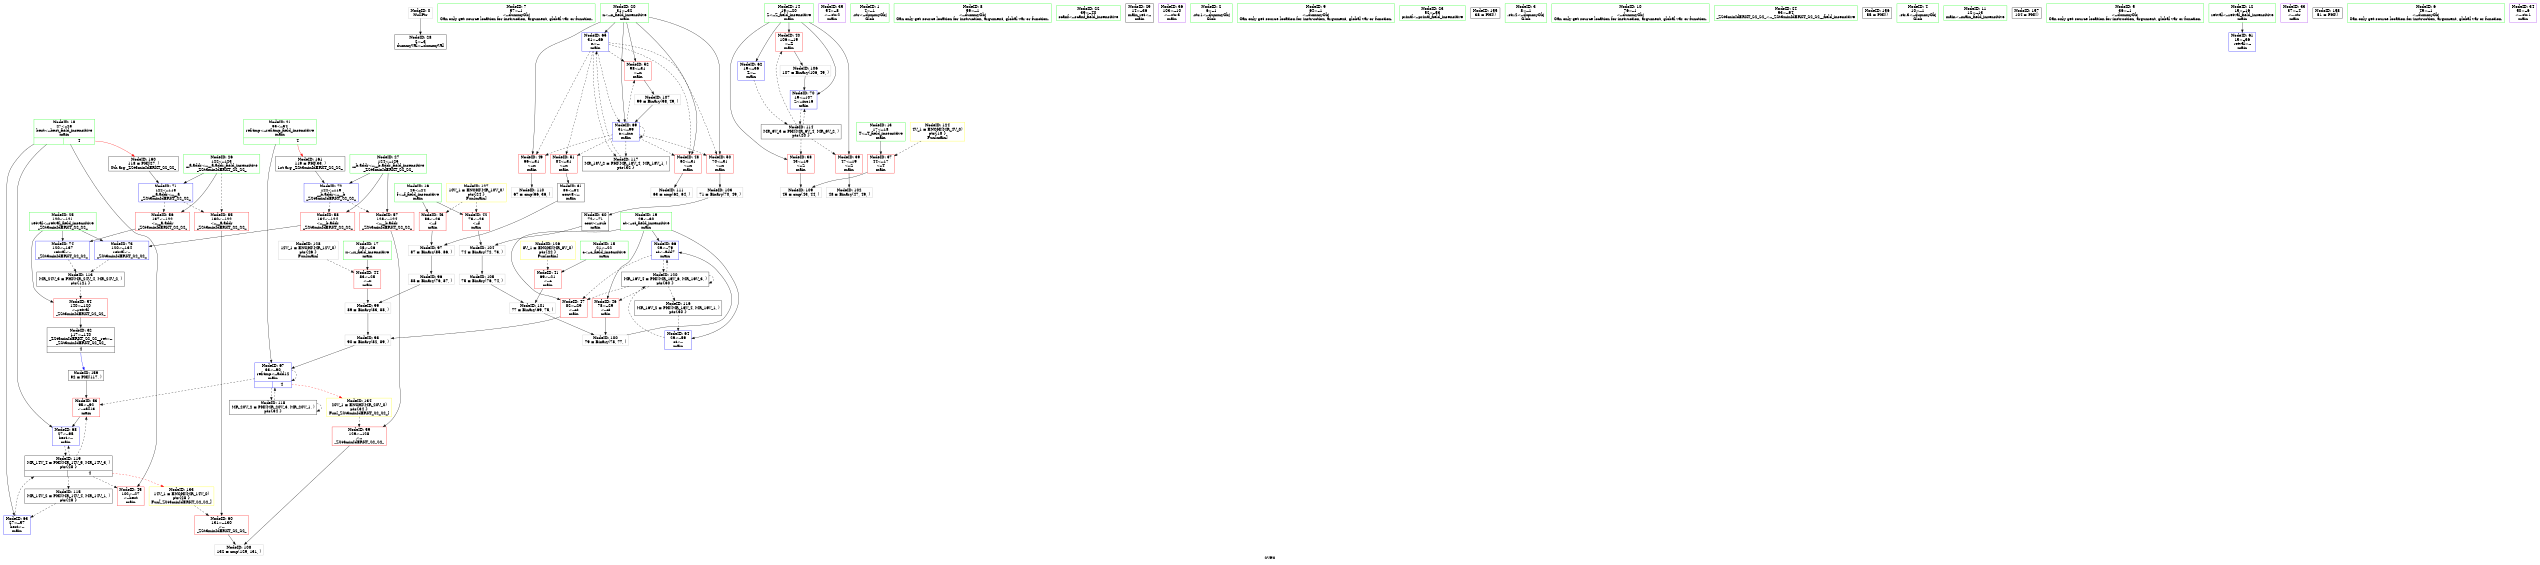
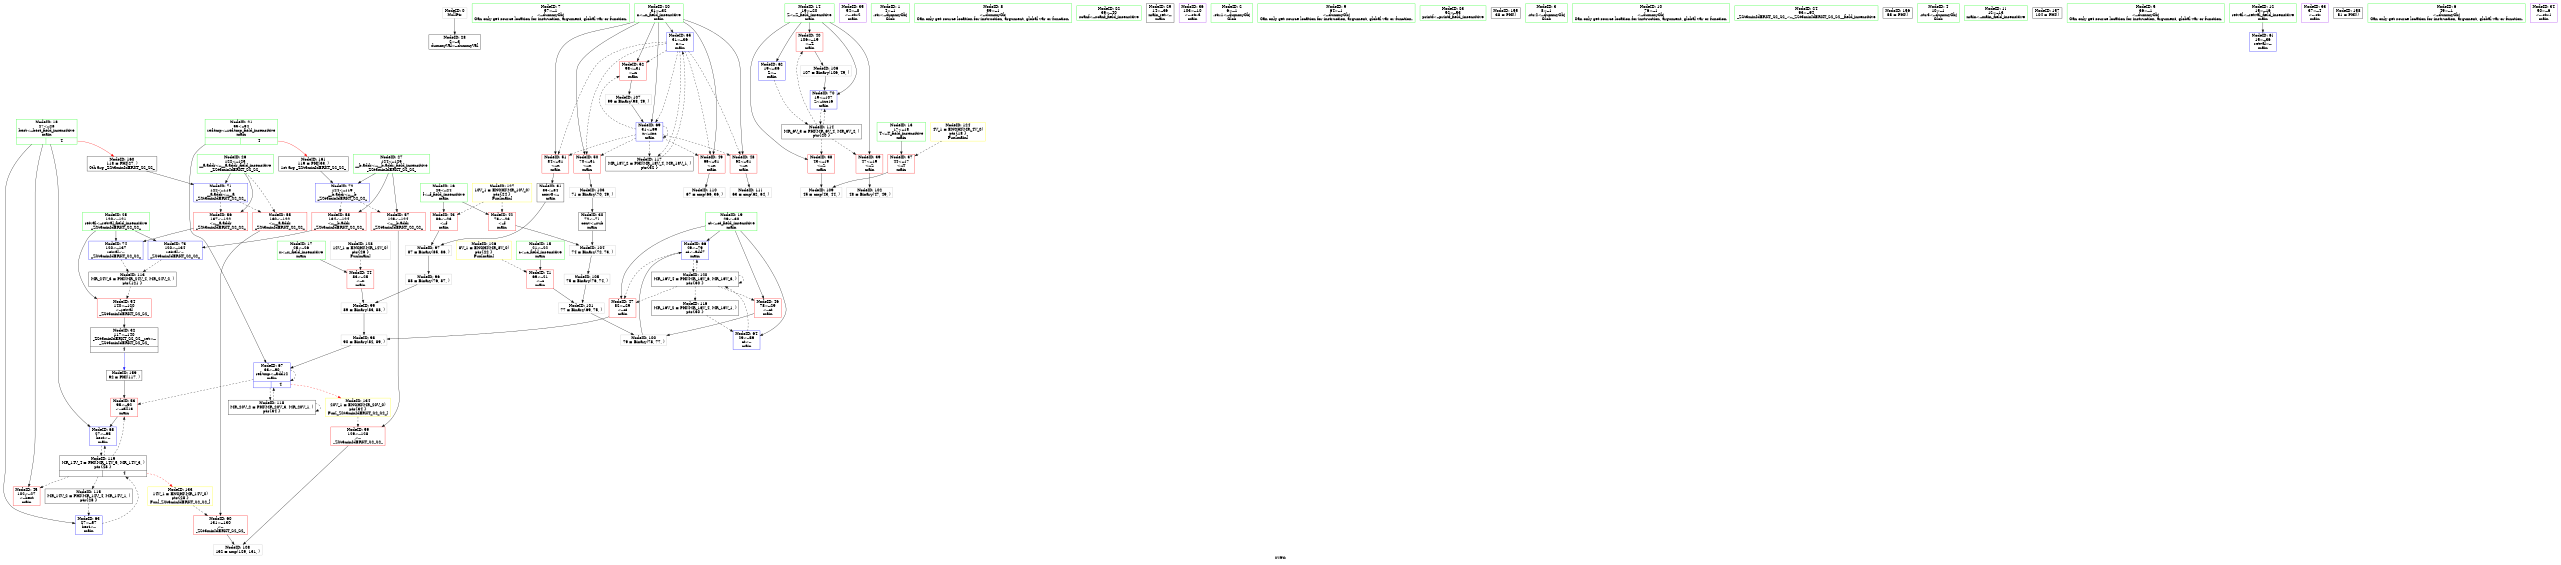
none -> (557, 60)
